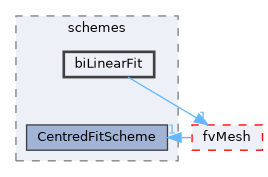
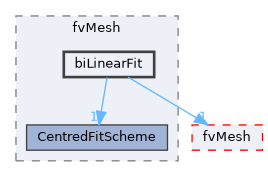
(97, 29) -> (97, 29)
(187, 138) -> (104, 94)
